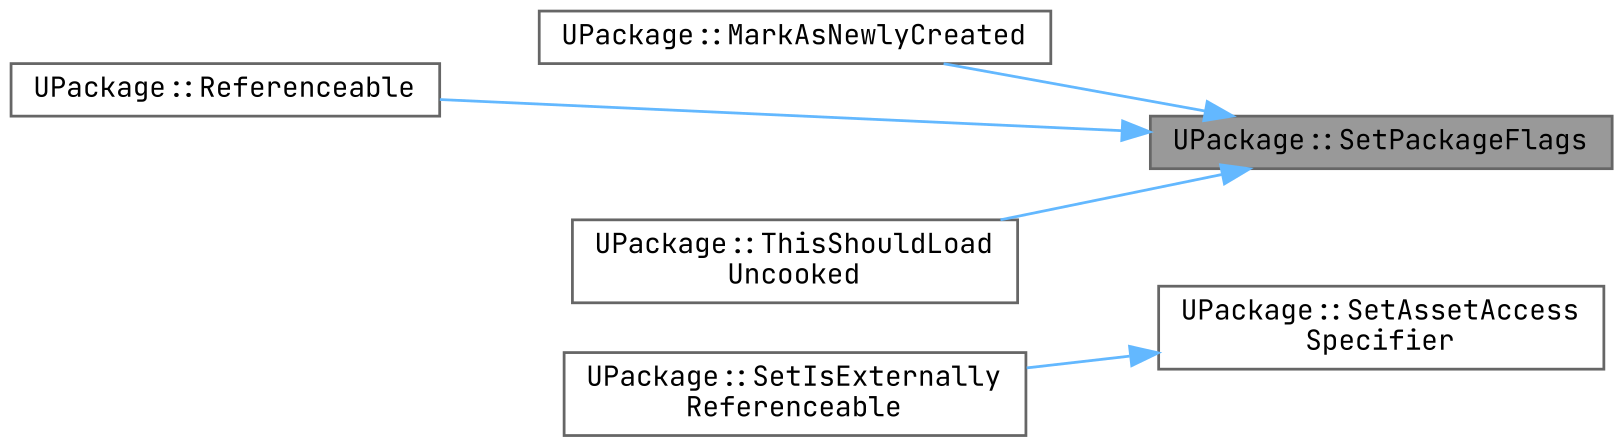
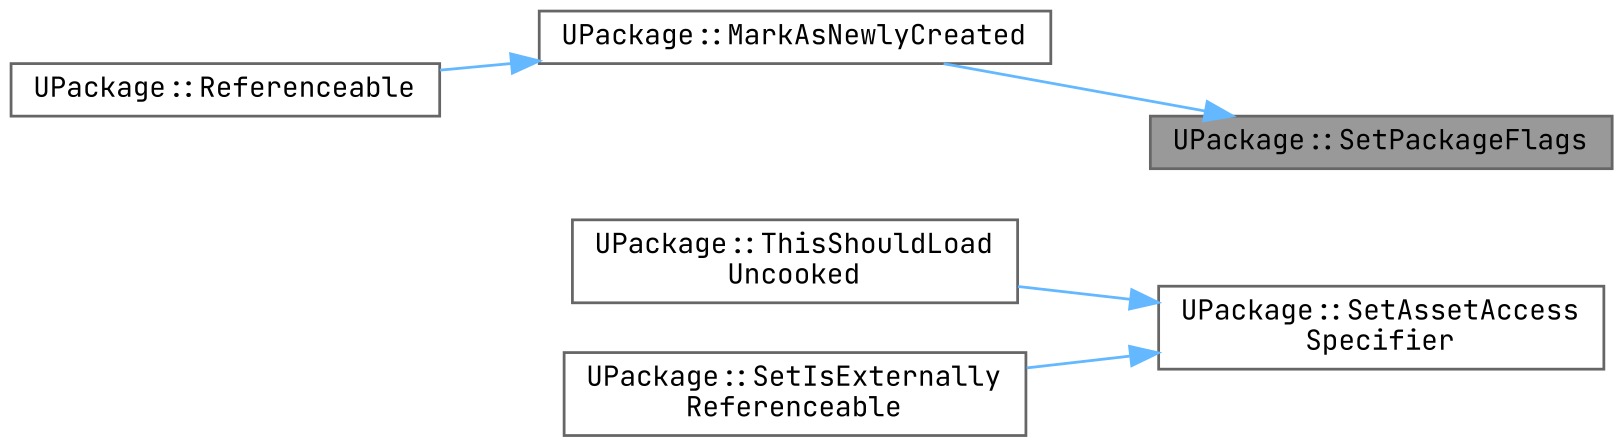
(781, 115) -> (476, 67)
(1111, 197) -> (1074, 293)
